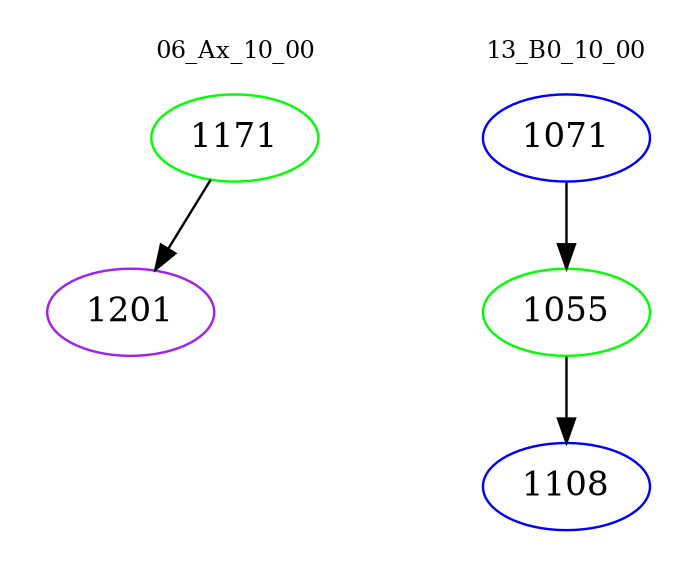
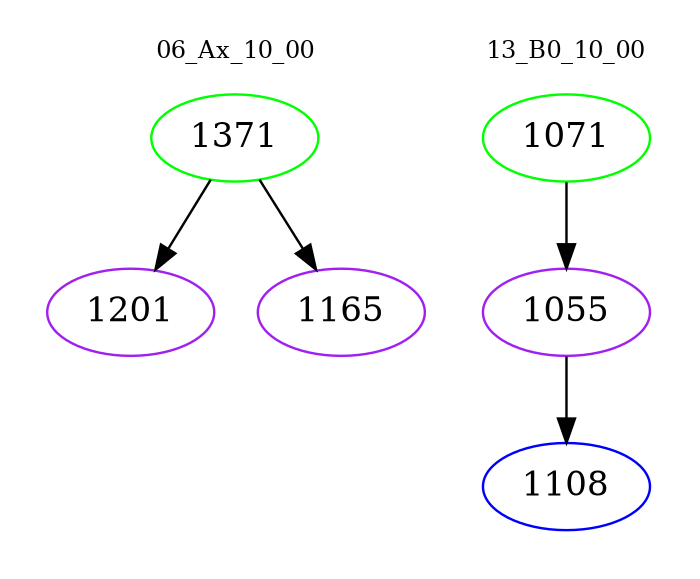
(235, 138) -> (235, 138)
(566, 138) -> (566, 138)
none -> (341, 312)
(566, 312) -> (566, 312)
